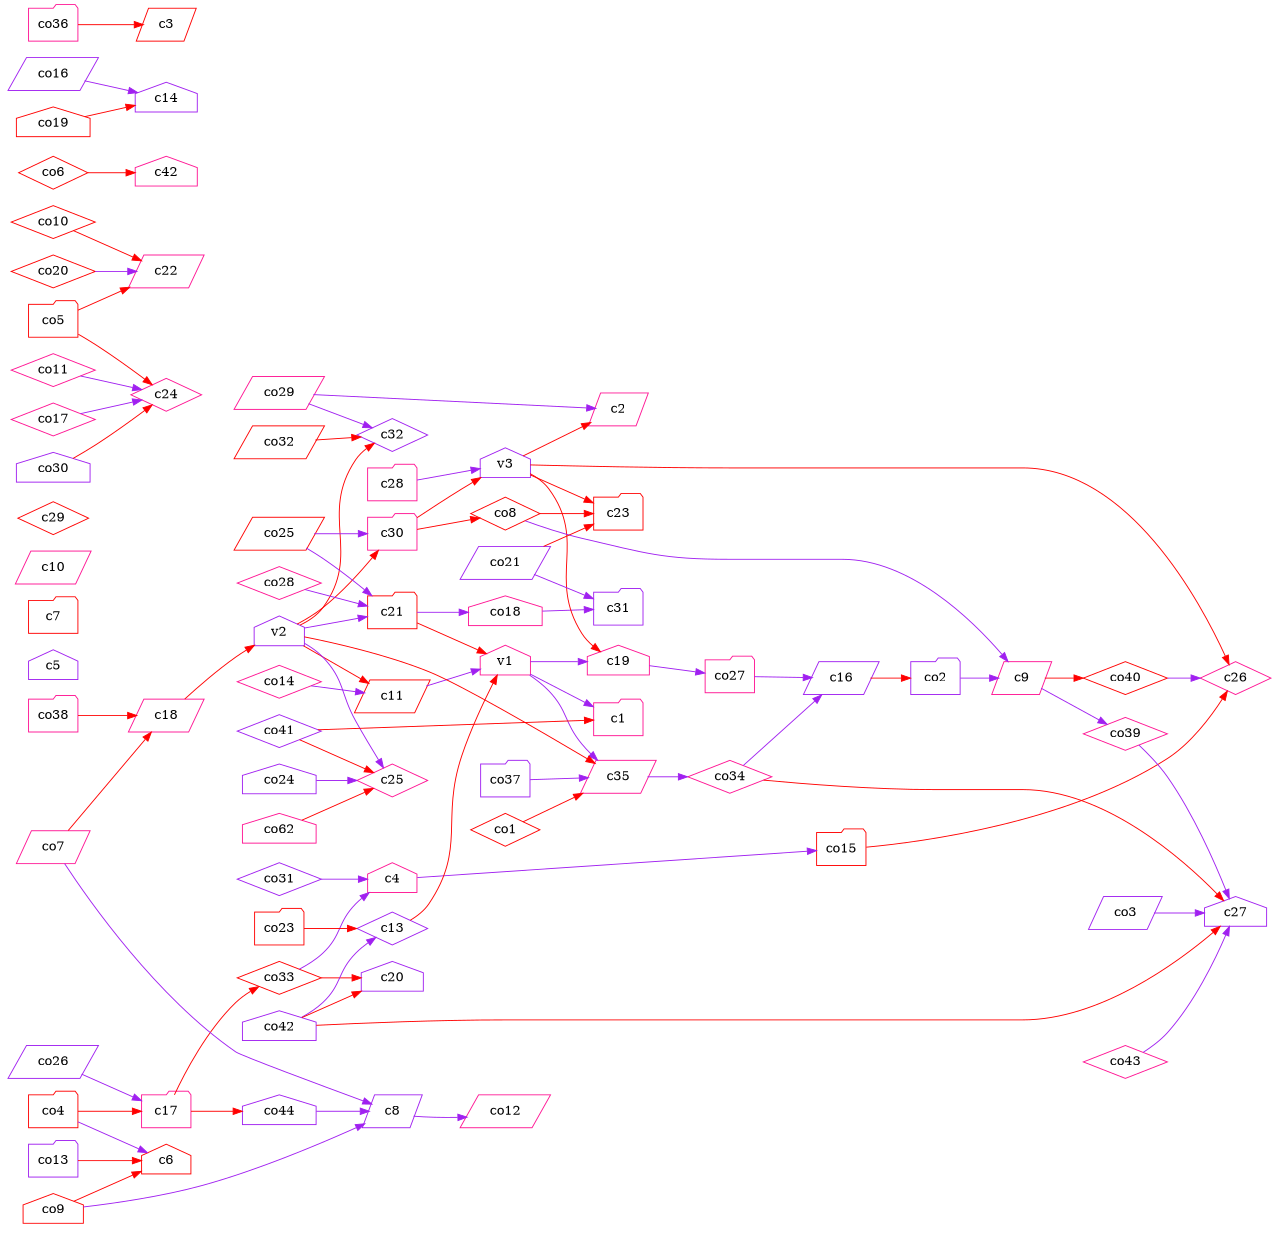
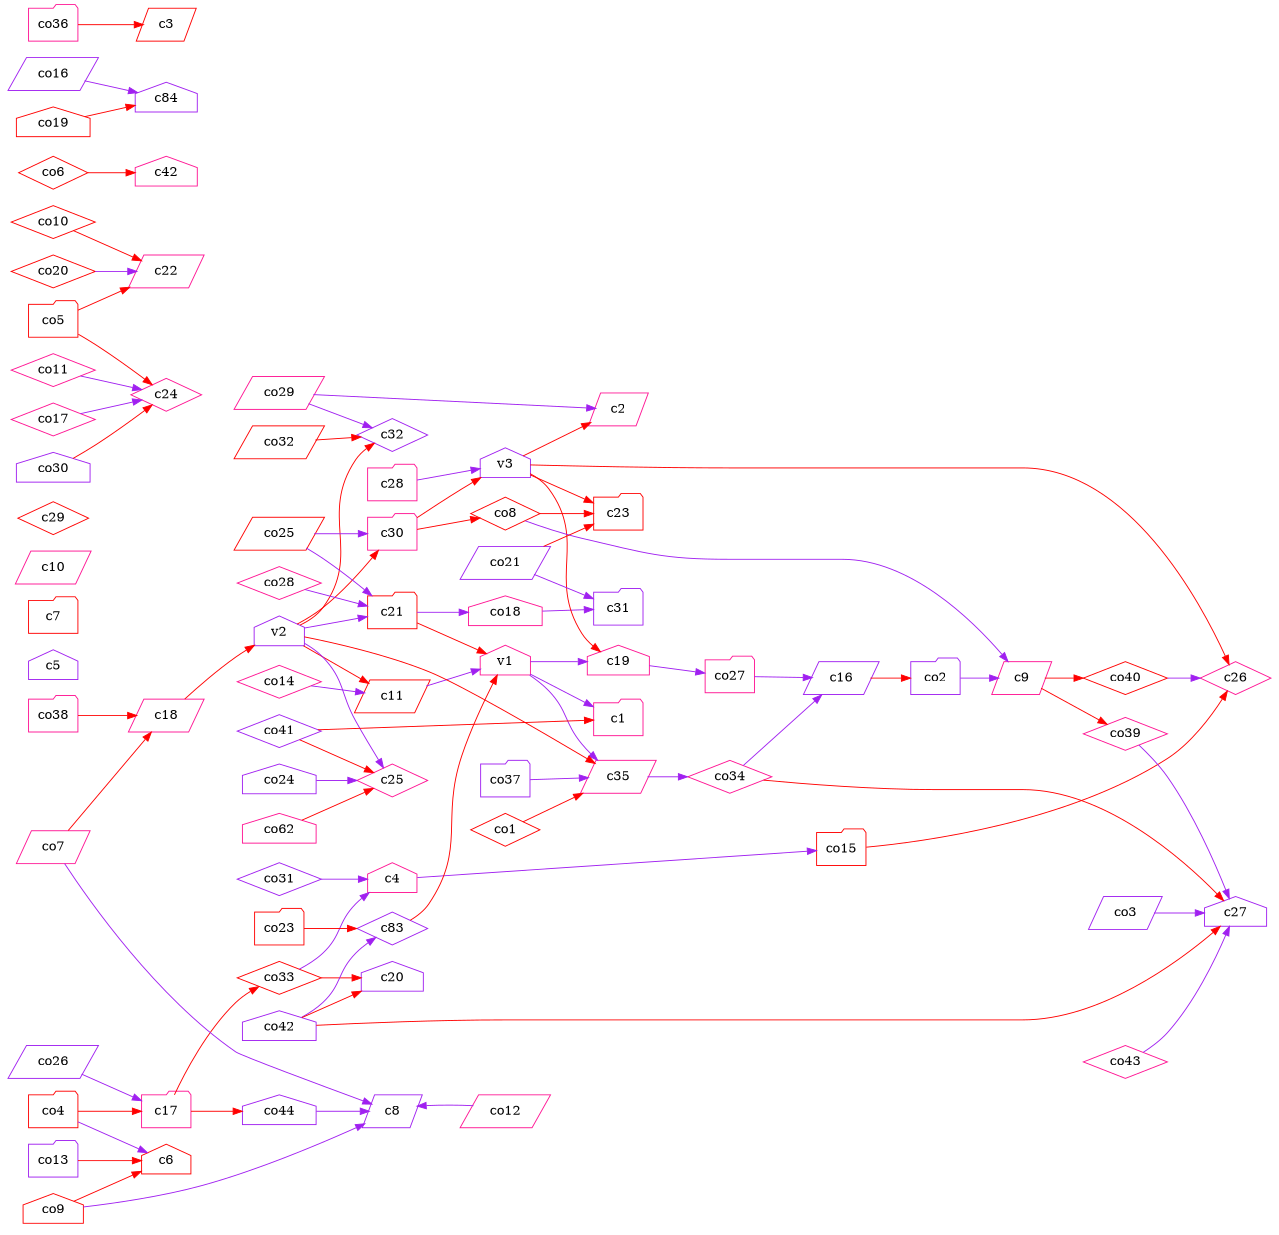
(166, 99) -> (166, 99)
(1070, 704) -> (1070, 704)
(392, 929) -> (392, 929)
(436, 1117) -> (450, 1105)
